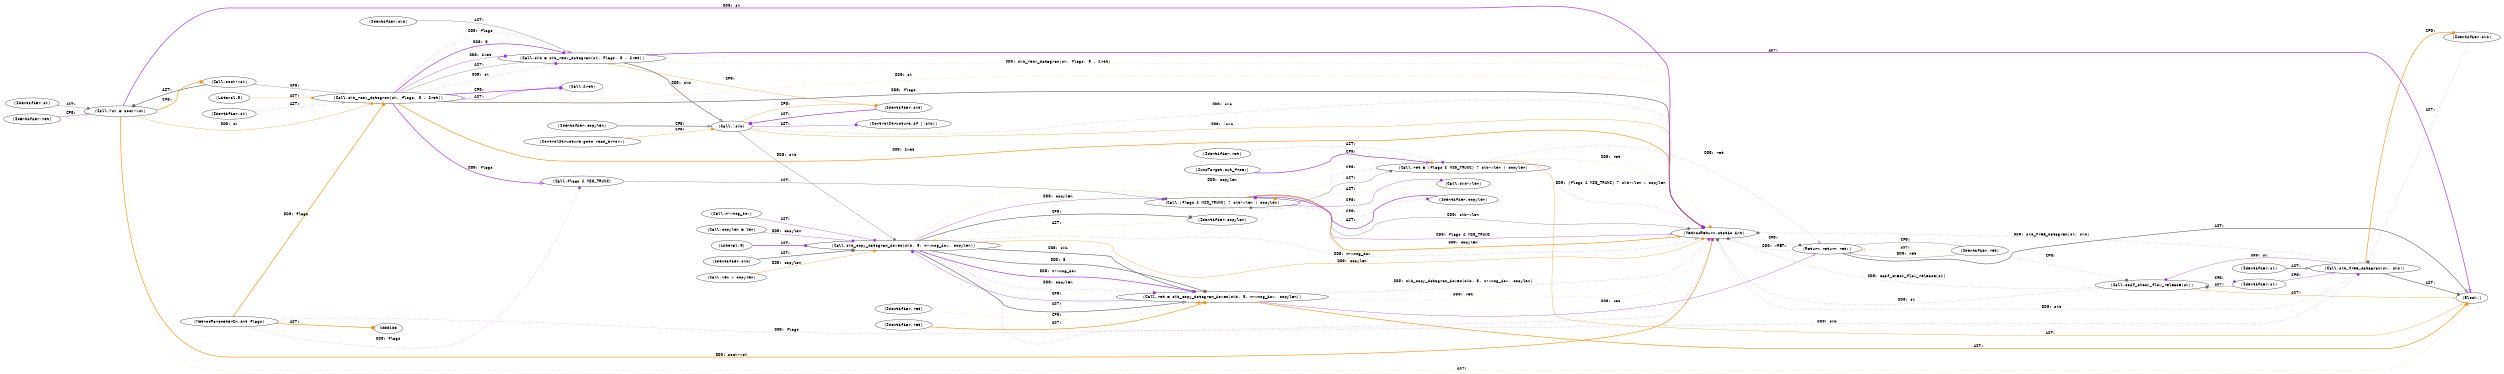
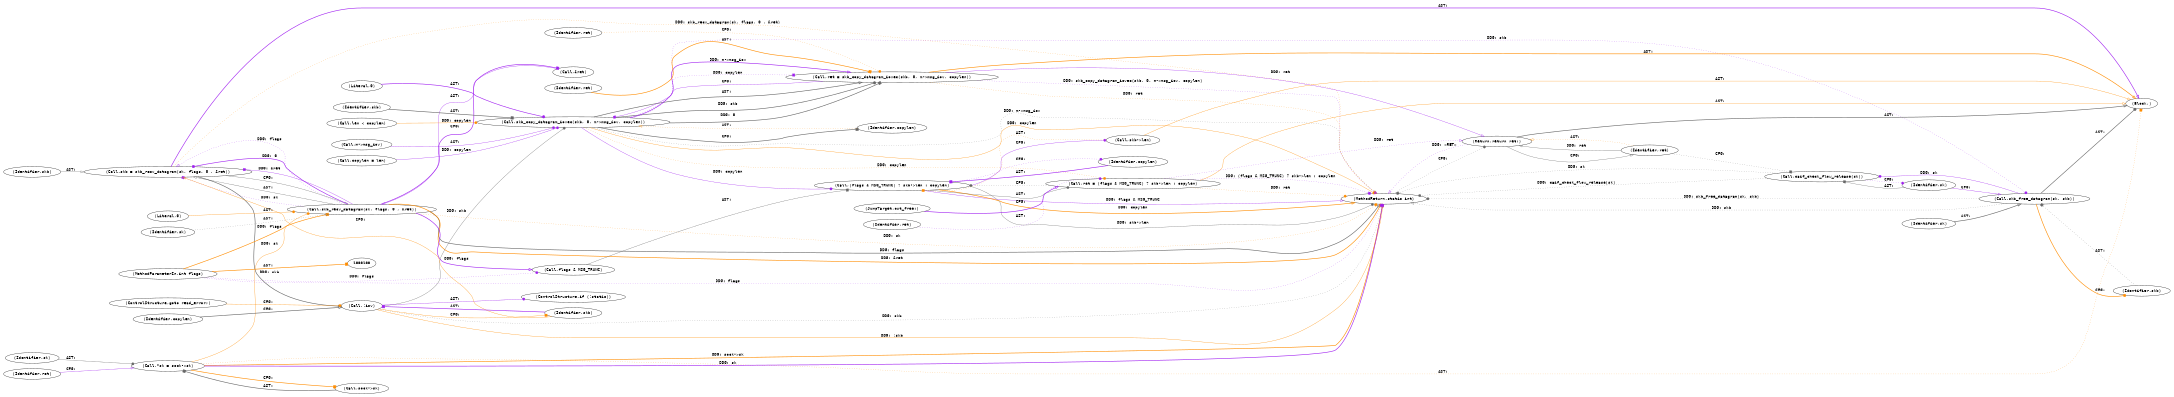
(298, 89) -> (286, 185)
(904, 124) -> (573, 297)
(732, 126) -> (362, 306)
(2322, 296) -> (1633, 81)
